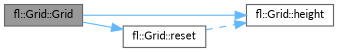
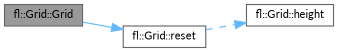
(159, 15) -> none
